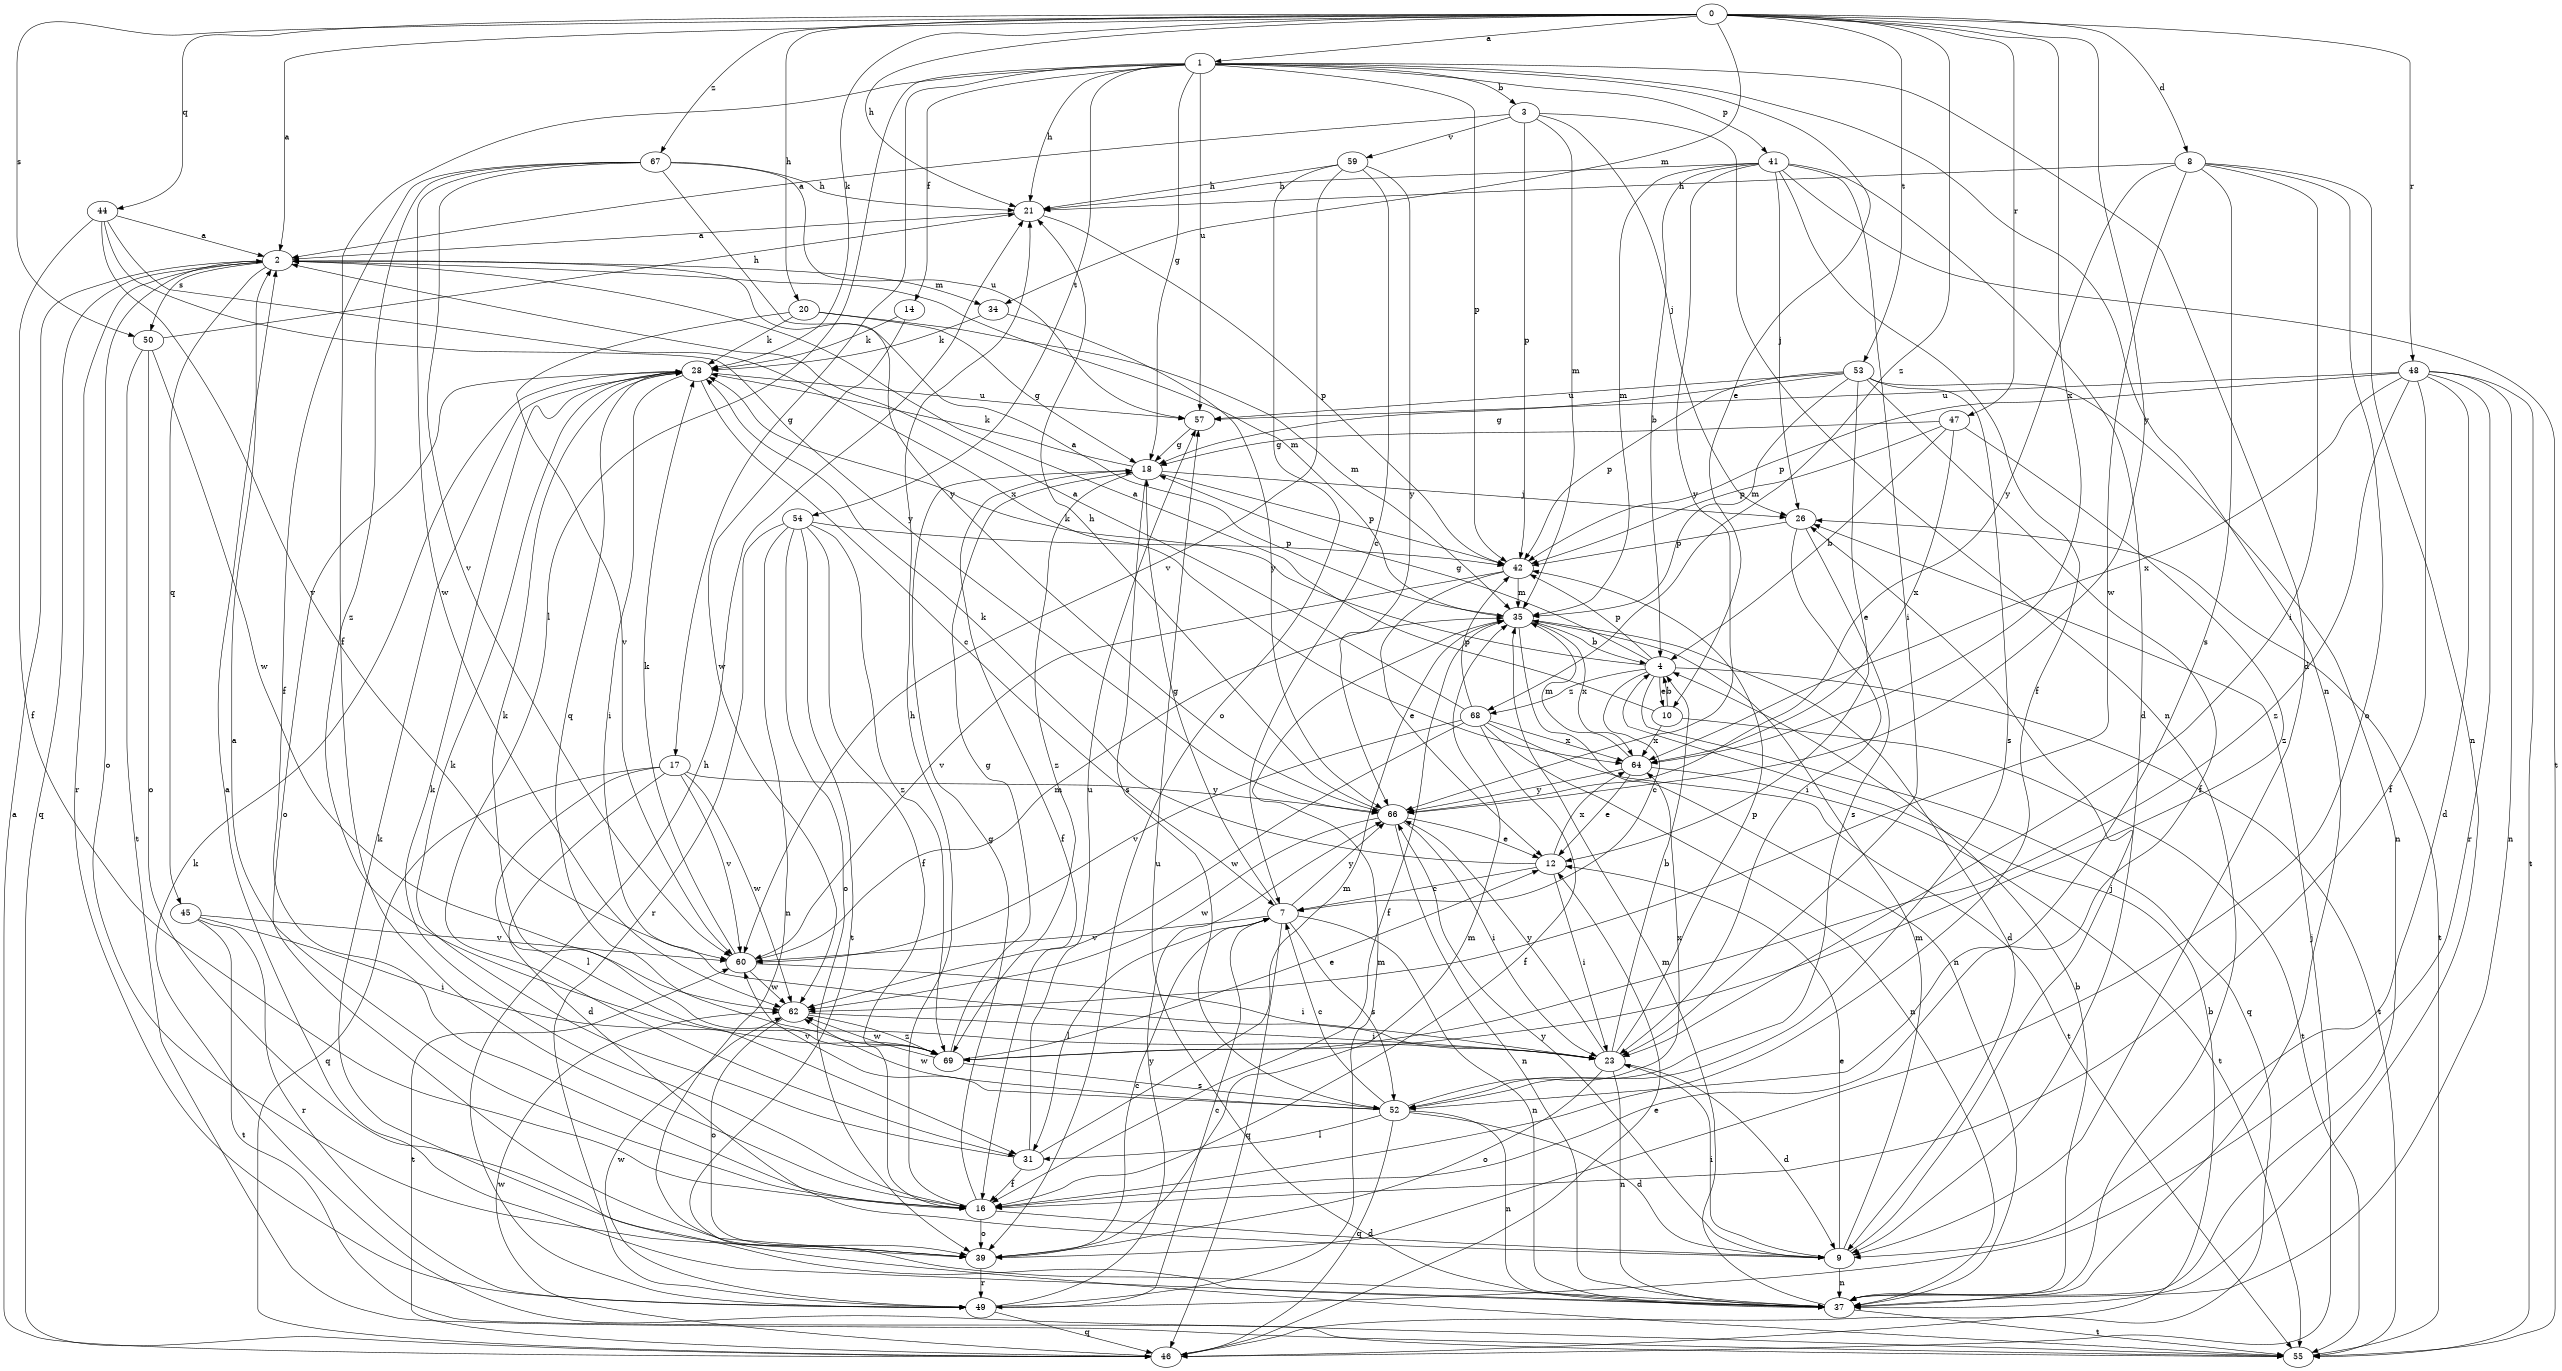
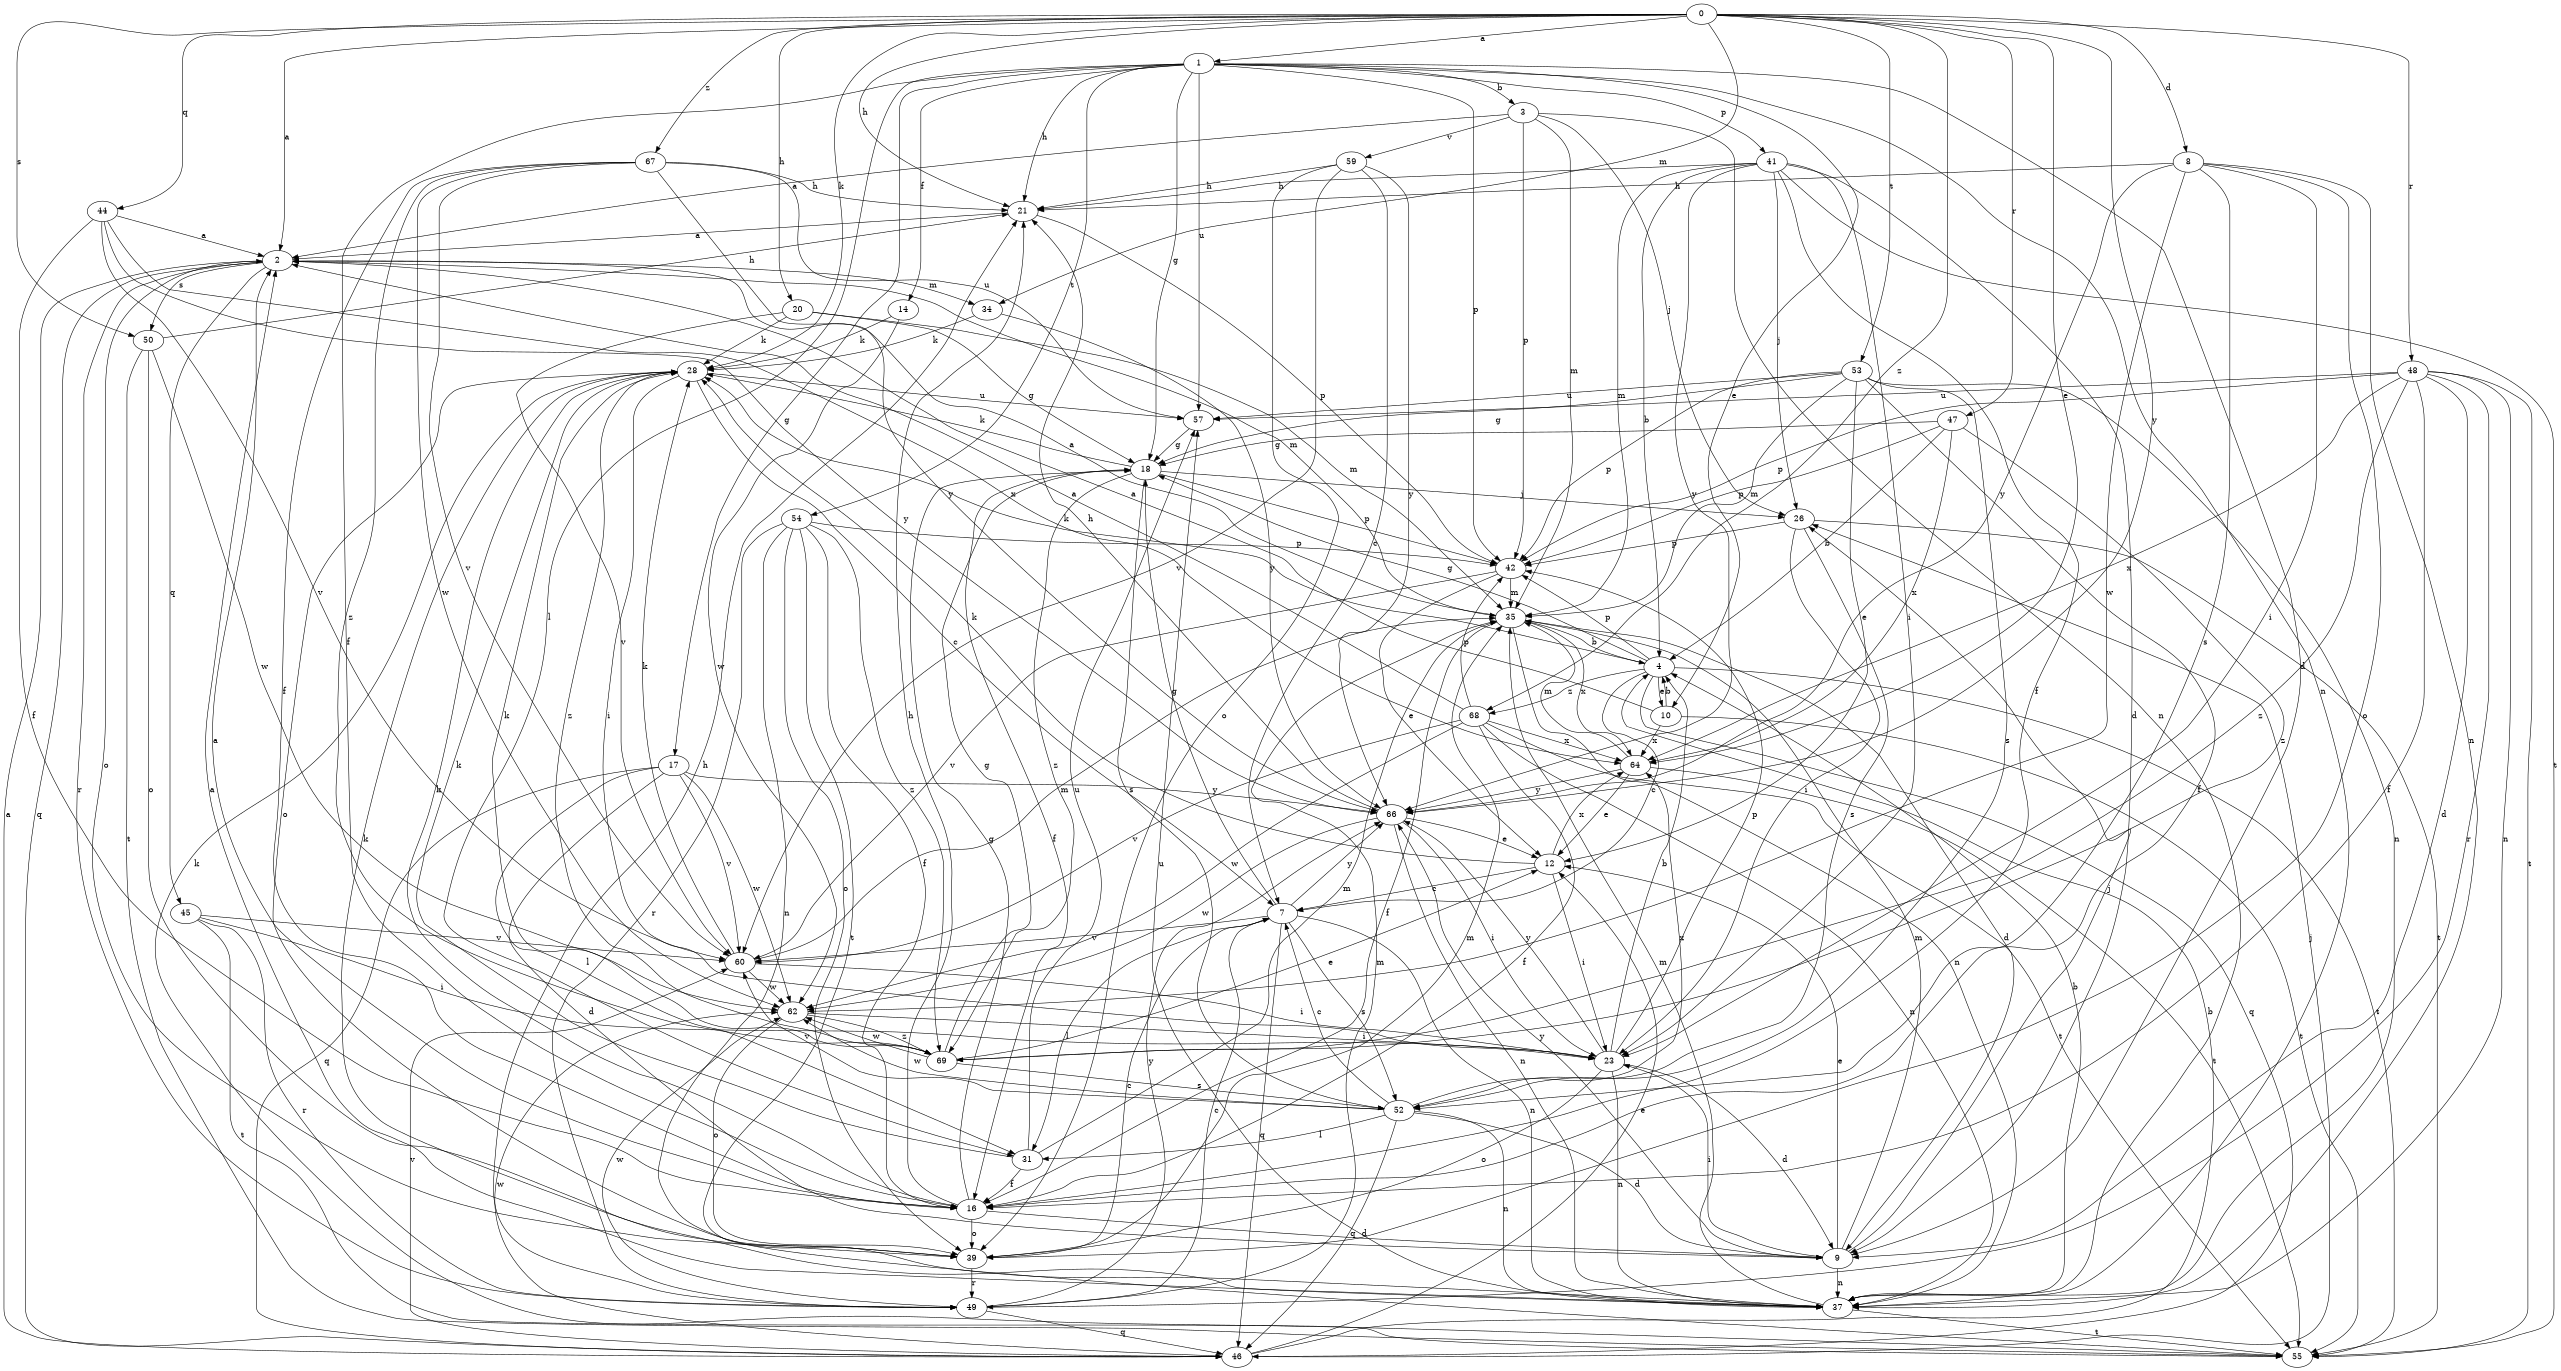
(2070, 396) -> (2066, 396)
(571, 716) -> (570, 716)
(2404, 778) -> (2402, 775)
(413, 1160) -> (413, 1160)
